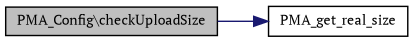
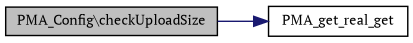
(338, 21) -> (338, 21)
